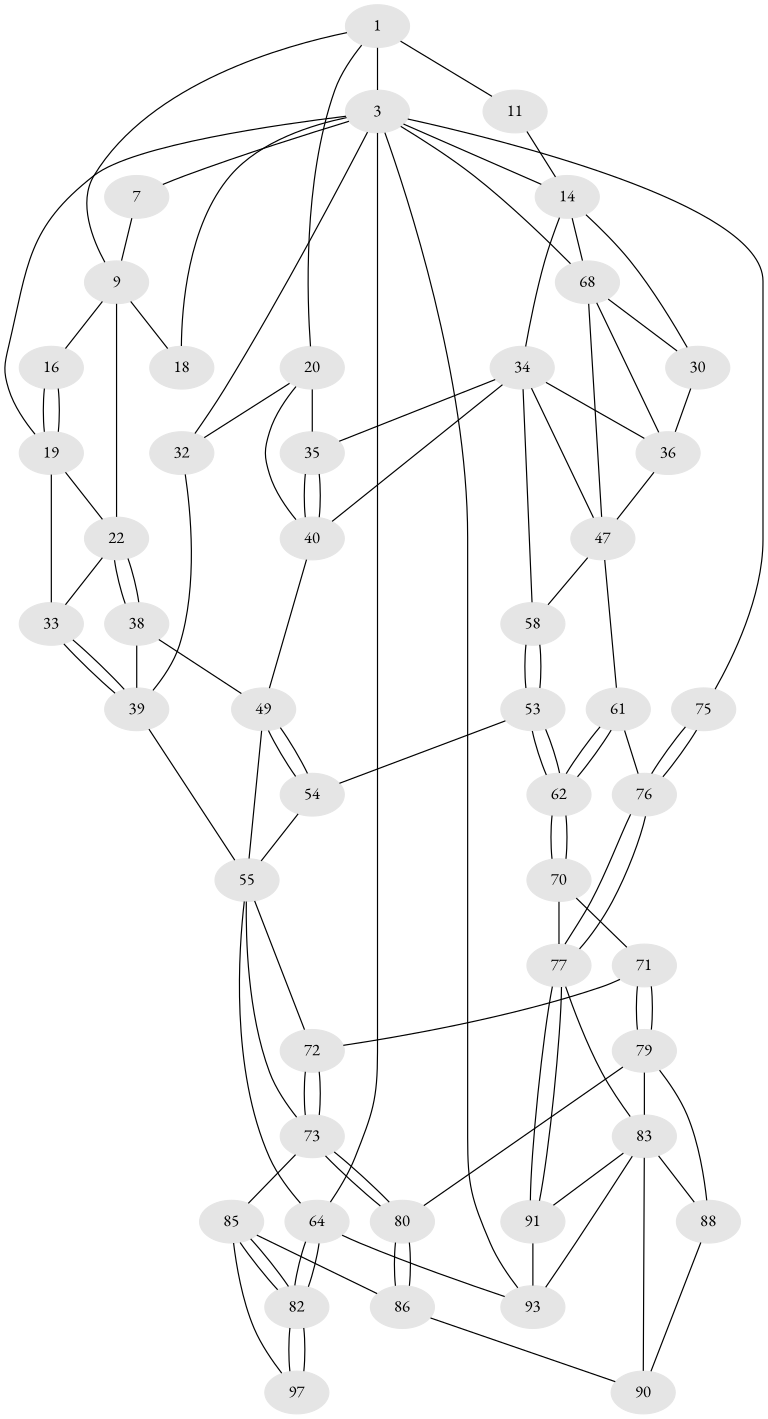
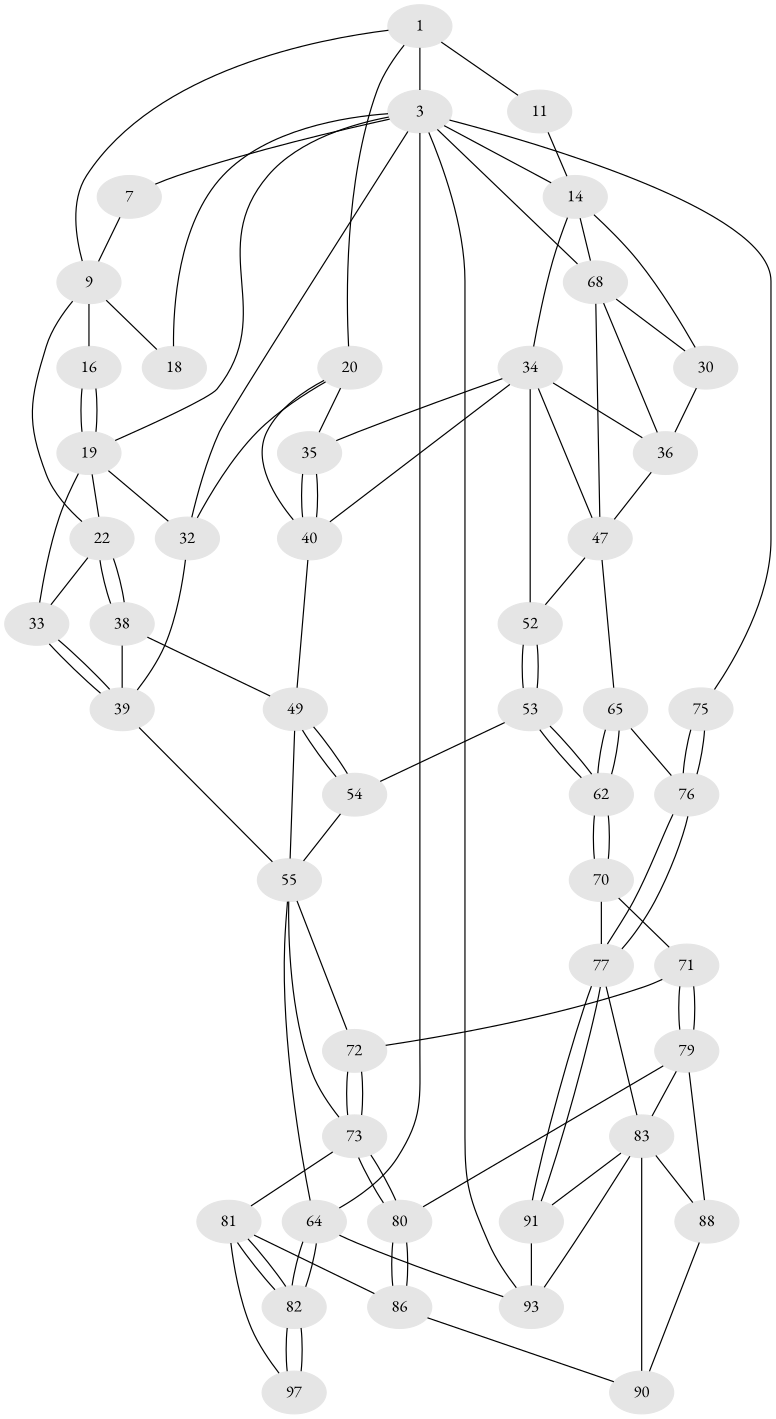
none -> (138, 496)
(533, 624) -> (530, 624)
(618, 709) -> (616, 709)
(232, 1222) -> (229, 1222)
